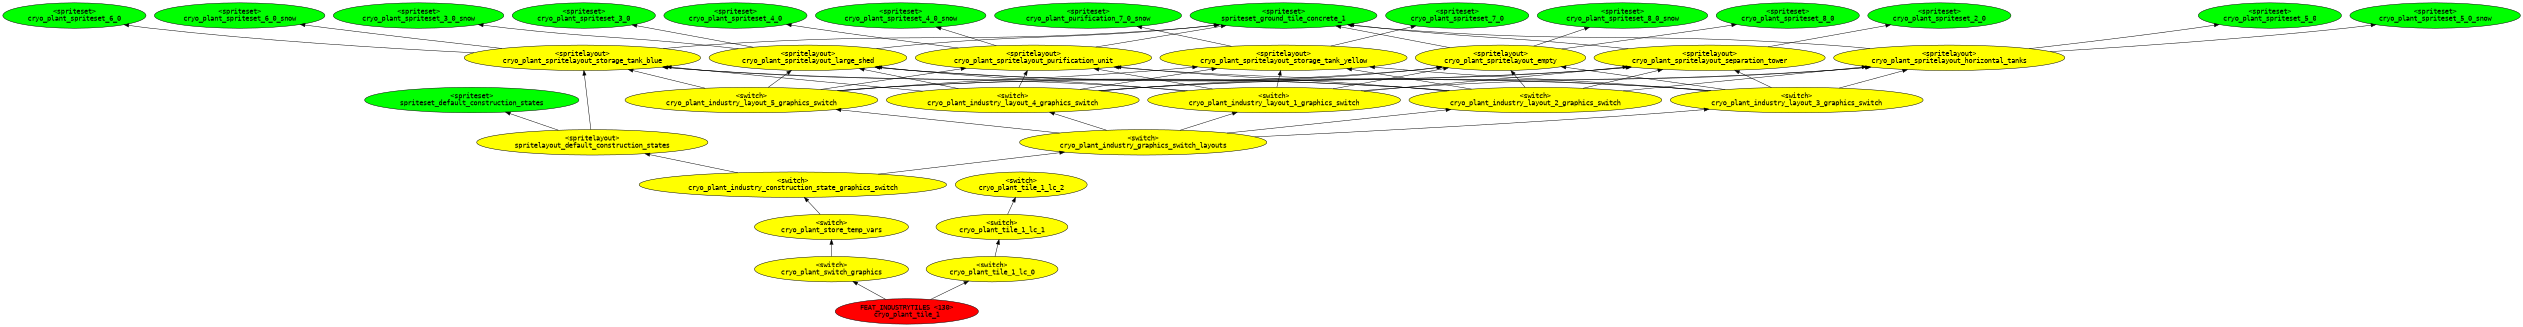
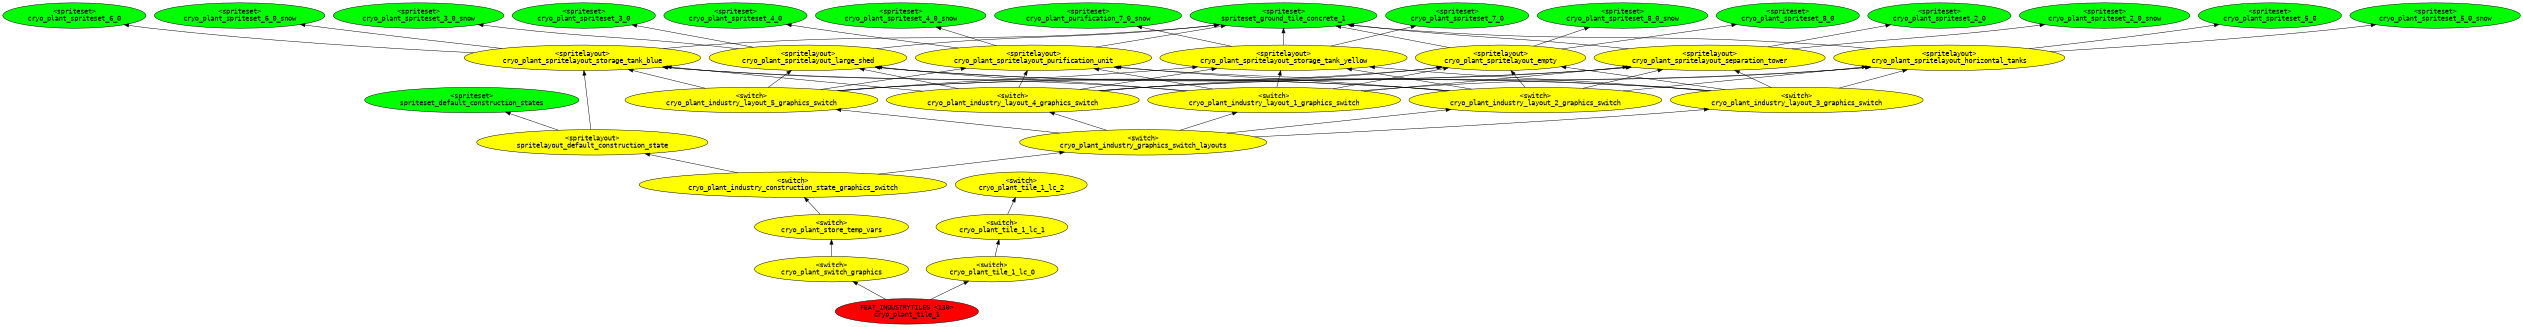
none -> (2105, 16)
none -> (1283, 39)
(592, 142) -> (592, 142)
